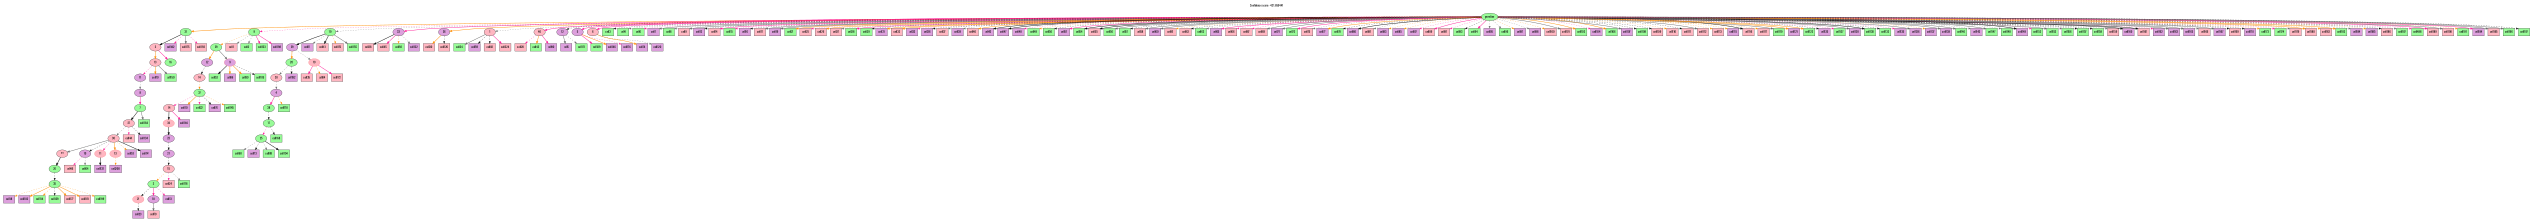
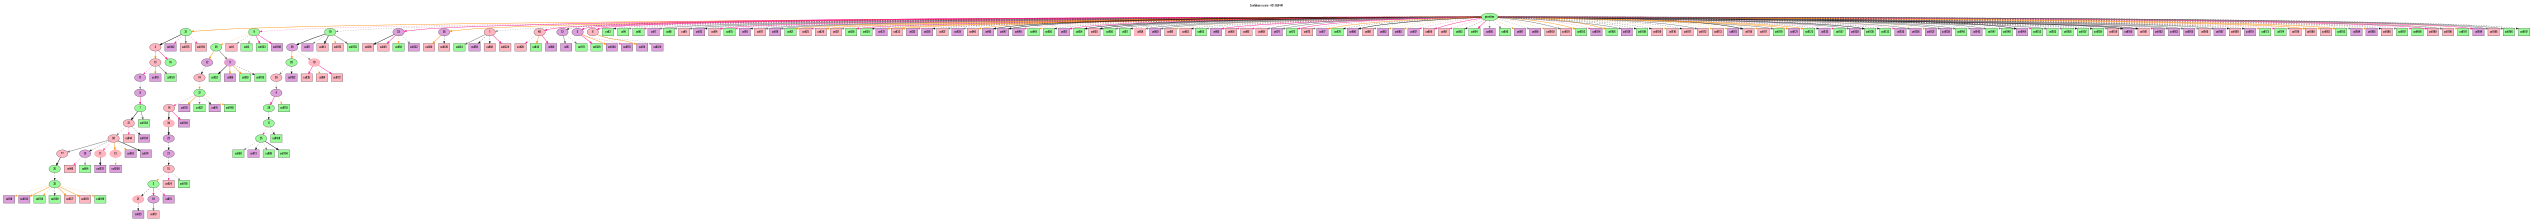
(1140, 32) -> (1140, 32)
